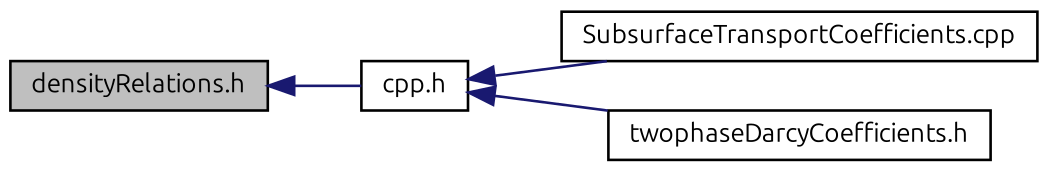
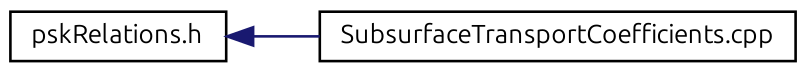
(139, 86) -> none
(415, 86) -> (118, 36)
(799, 135) -> none
